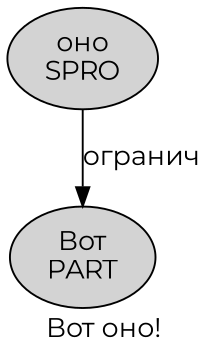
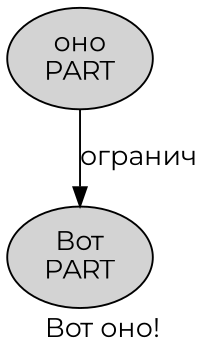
(83, 59) -> (80, 59)
